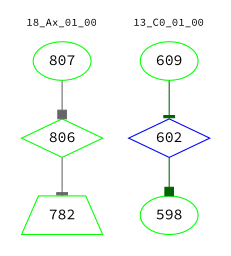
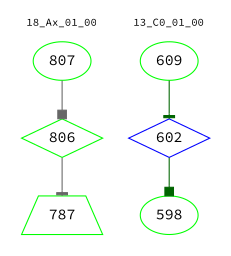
(62, 215) -> (62, 215)
